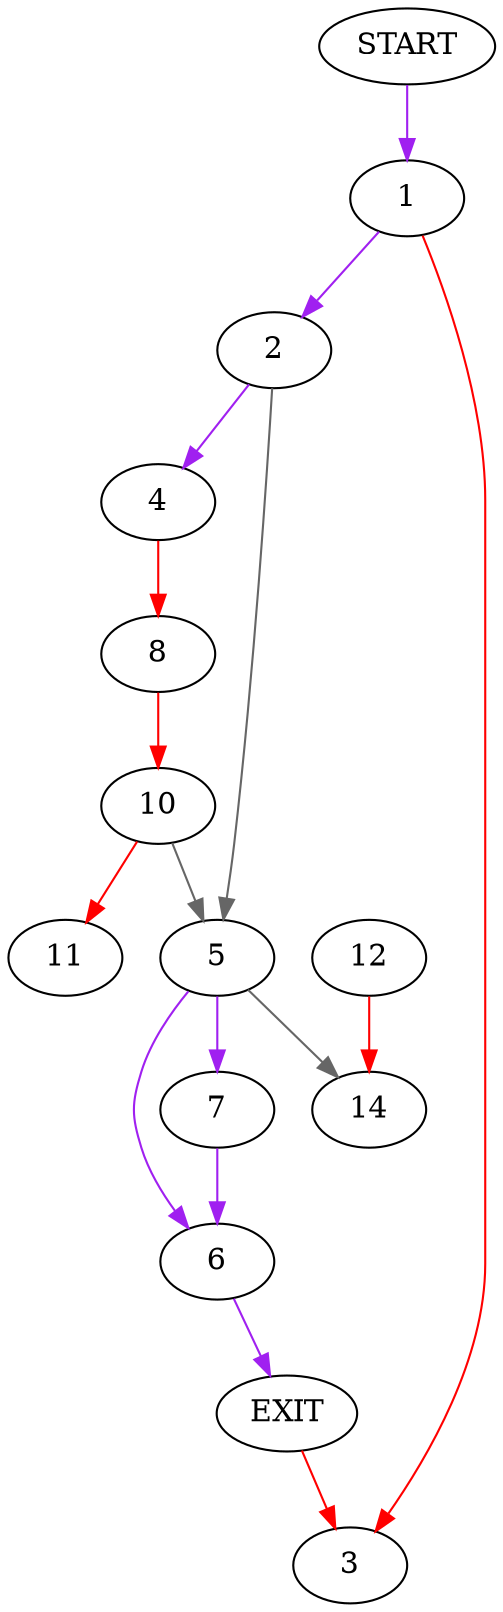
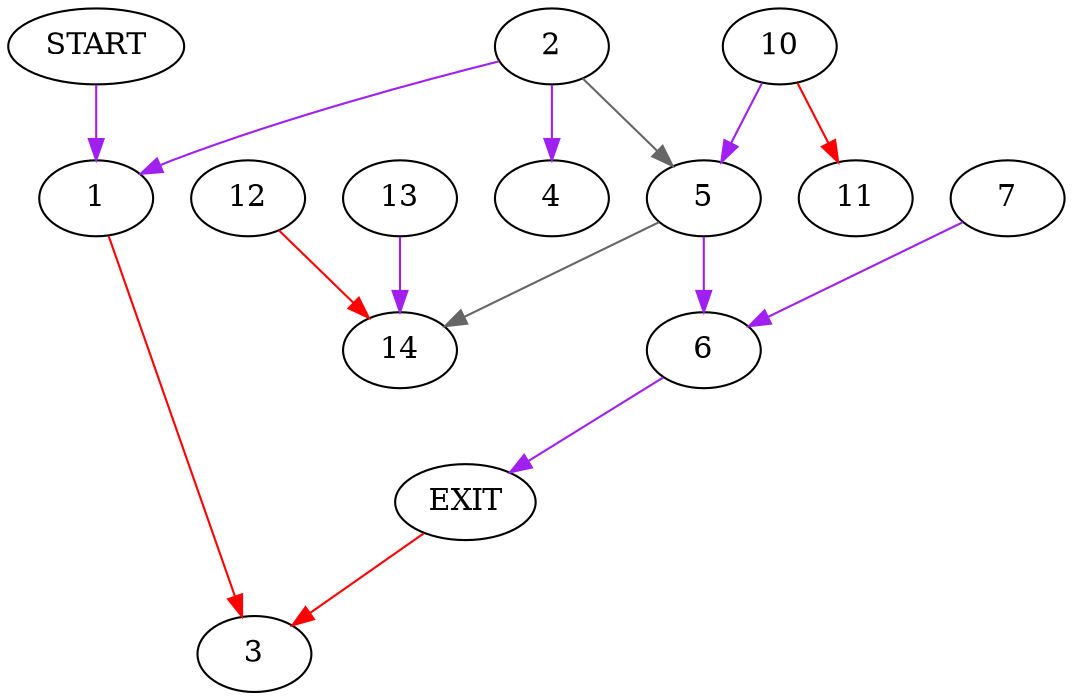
none -> (400, 198)
(348, 266) -> (328, 108)
(158, 654) -> none
(184, 872) -> (747, 113)
(217, 1023) -> none
